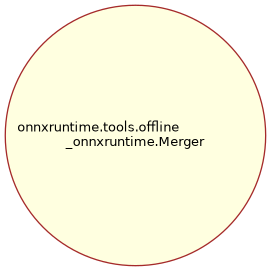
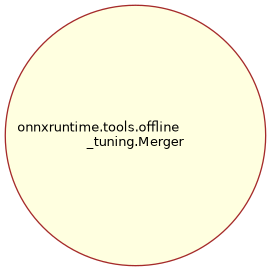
(135, 135) -> (135, 135)
